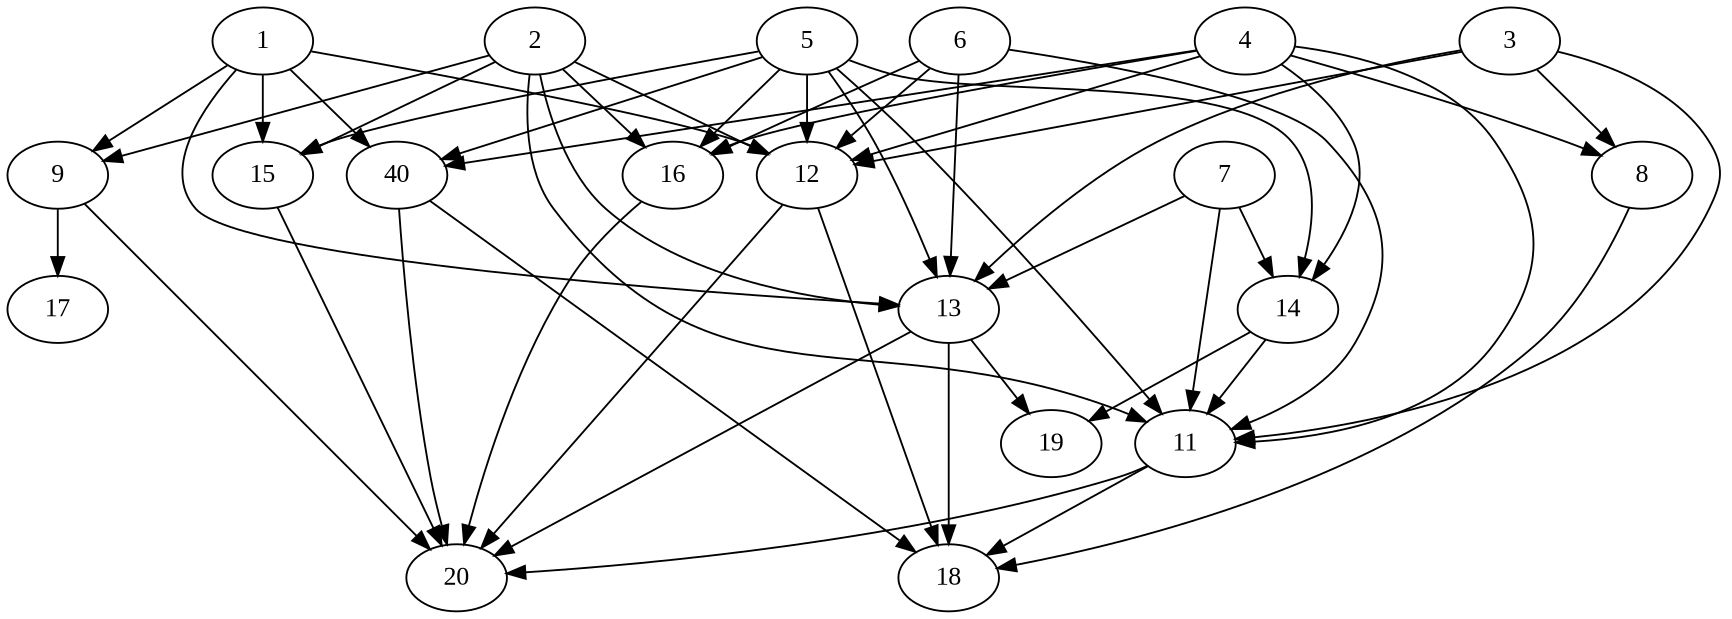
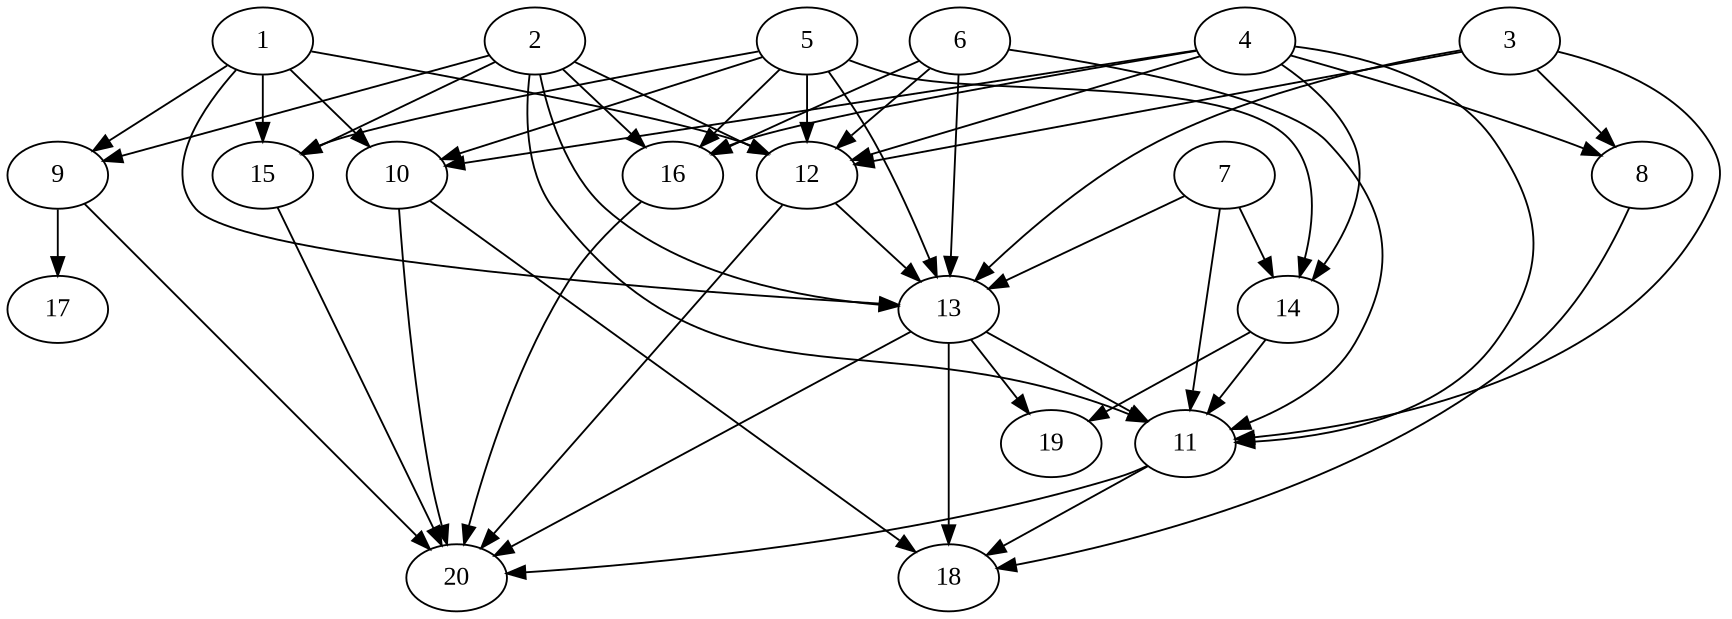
(397, 175) -> (397, 175)
(998, 229) -> (1058, 372)
(878, 376) -> (871, 236)
